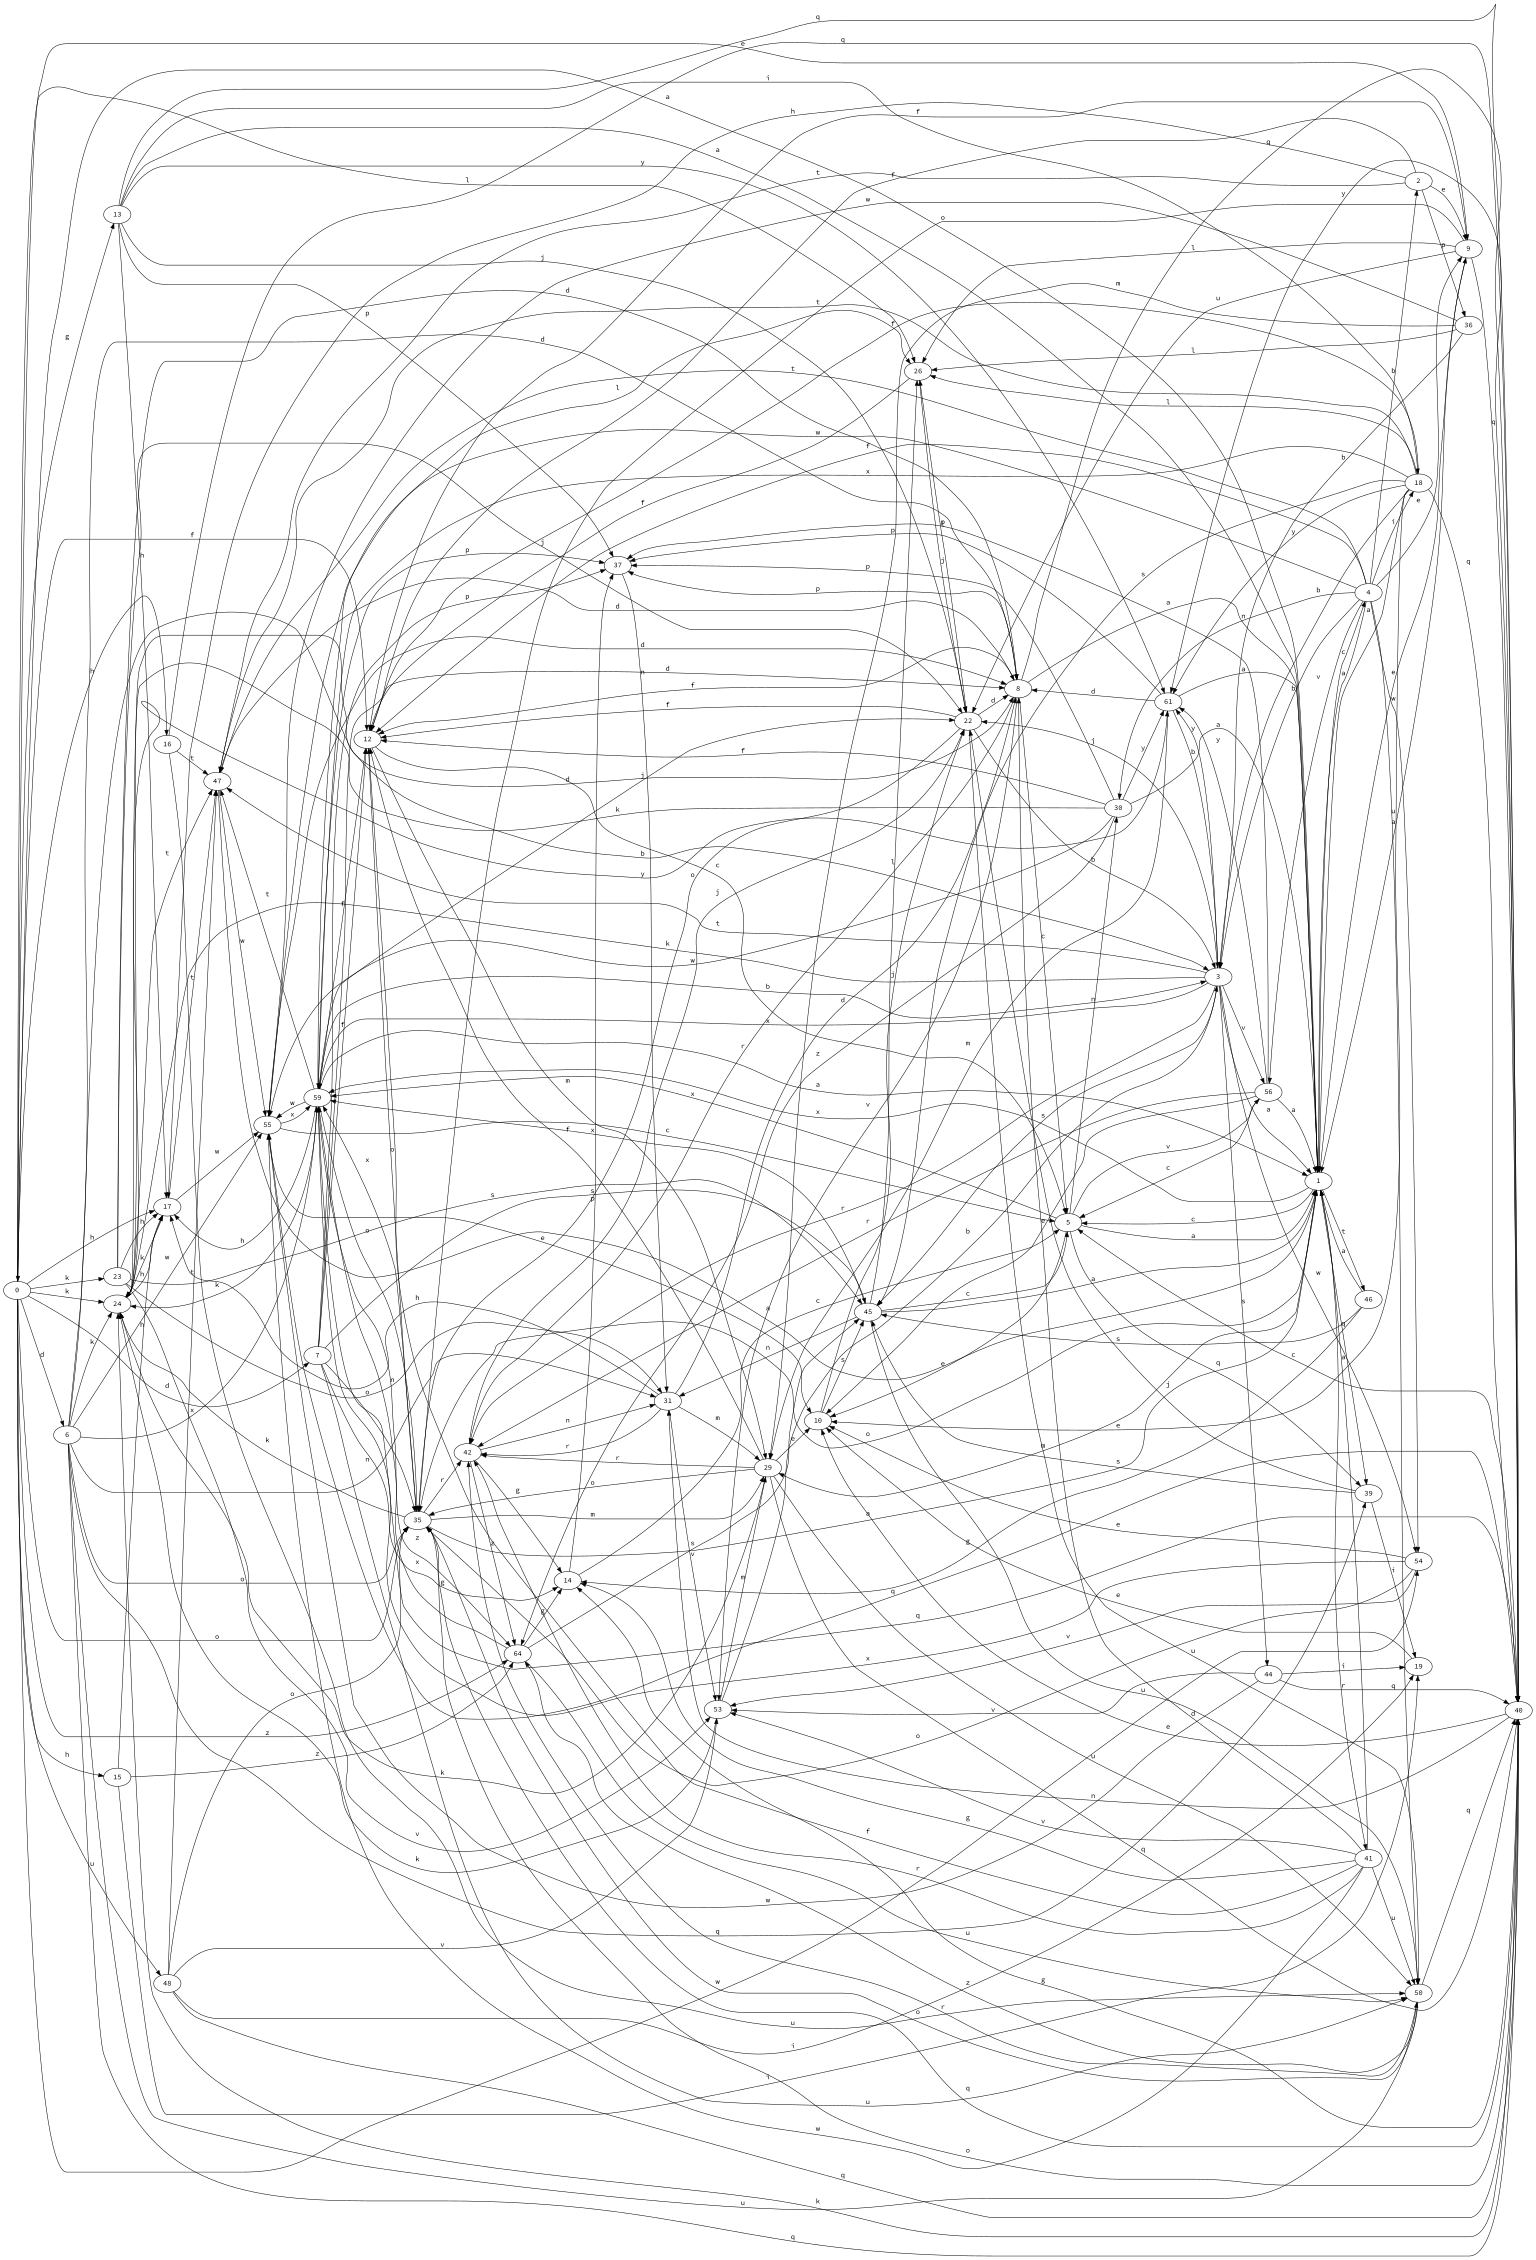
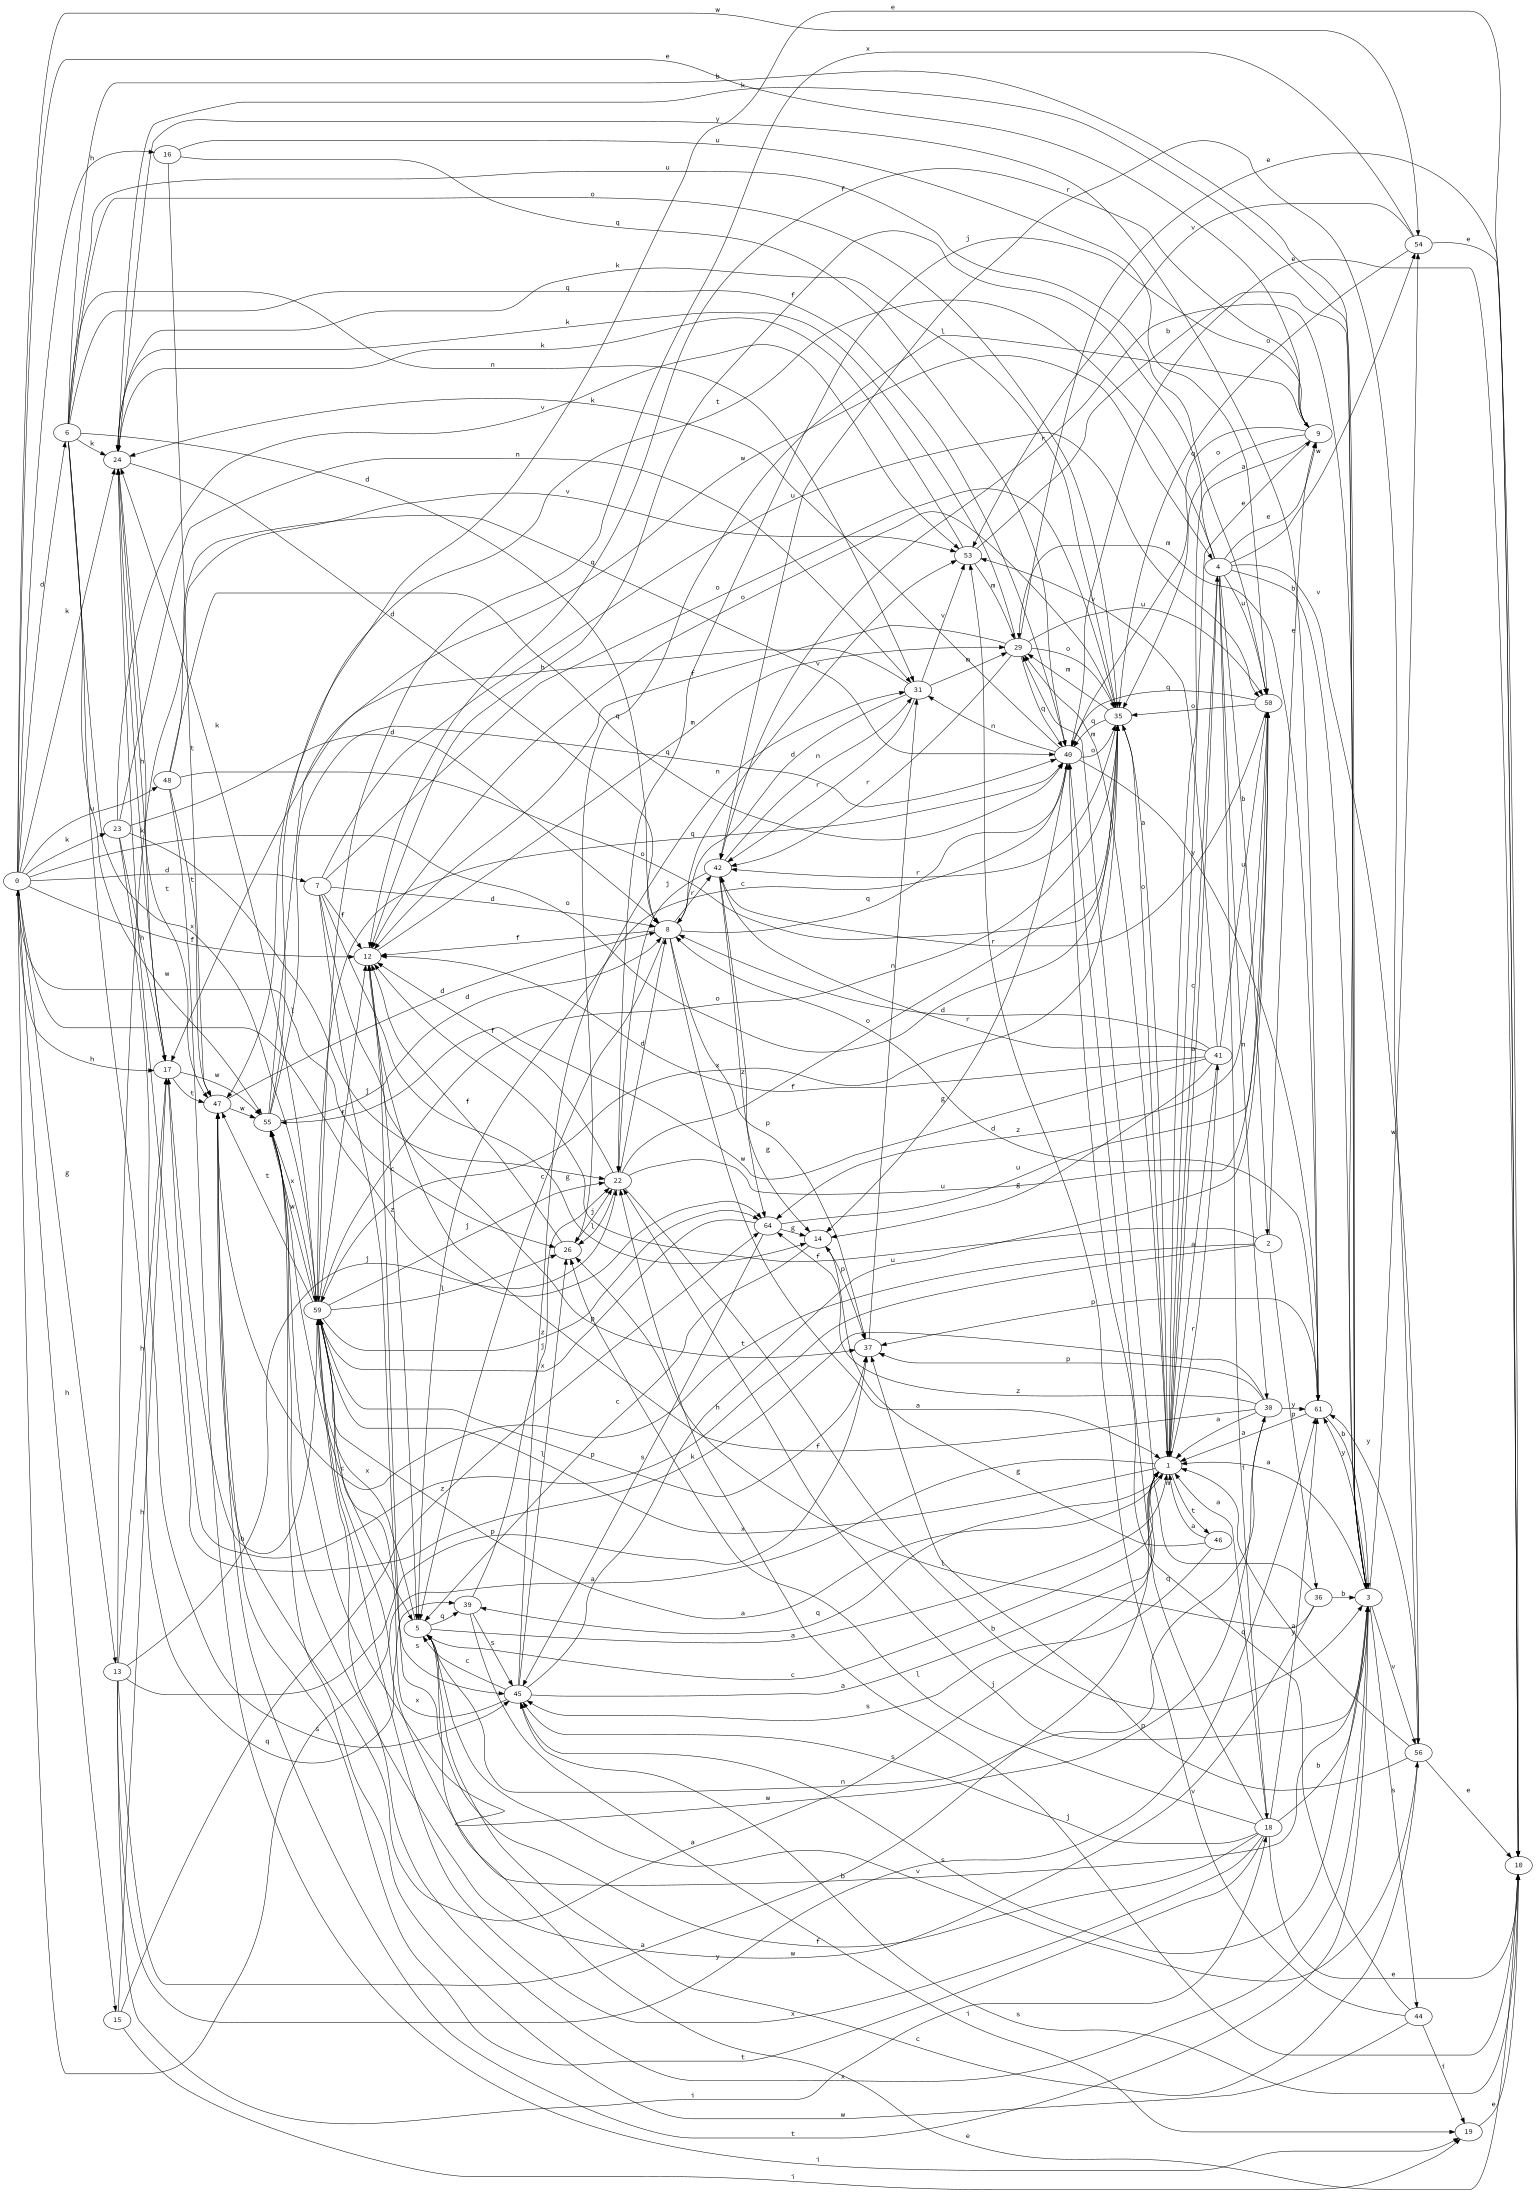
(1218, 298) -> (968, 238)
(568, 437) -> (626, 554)
(389, 1128) -> (732, 608)
